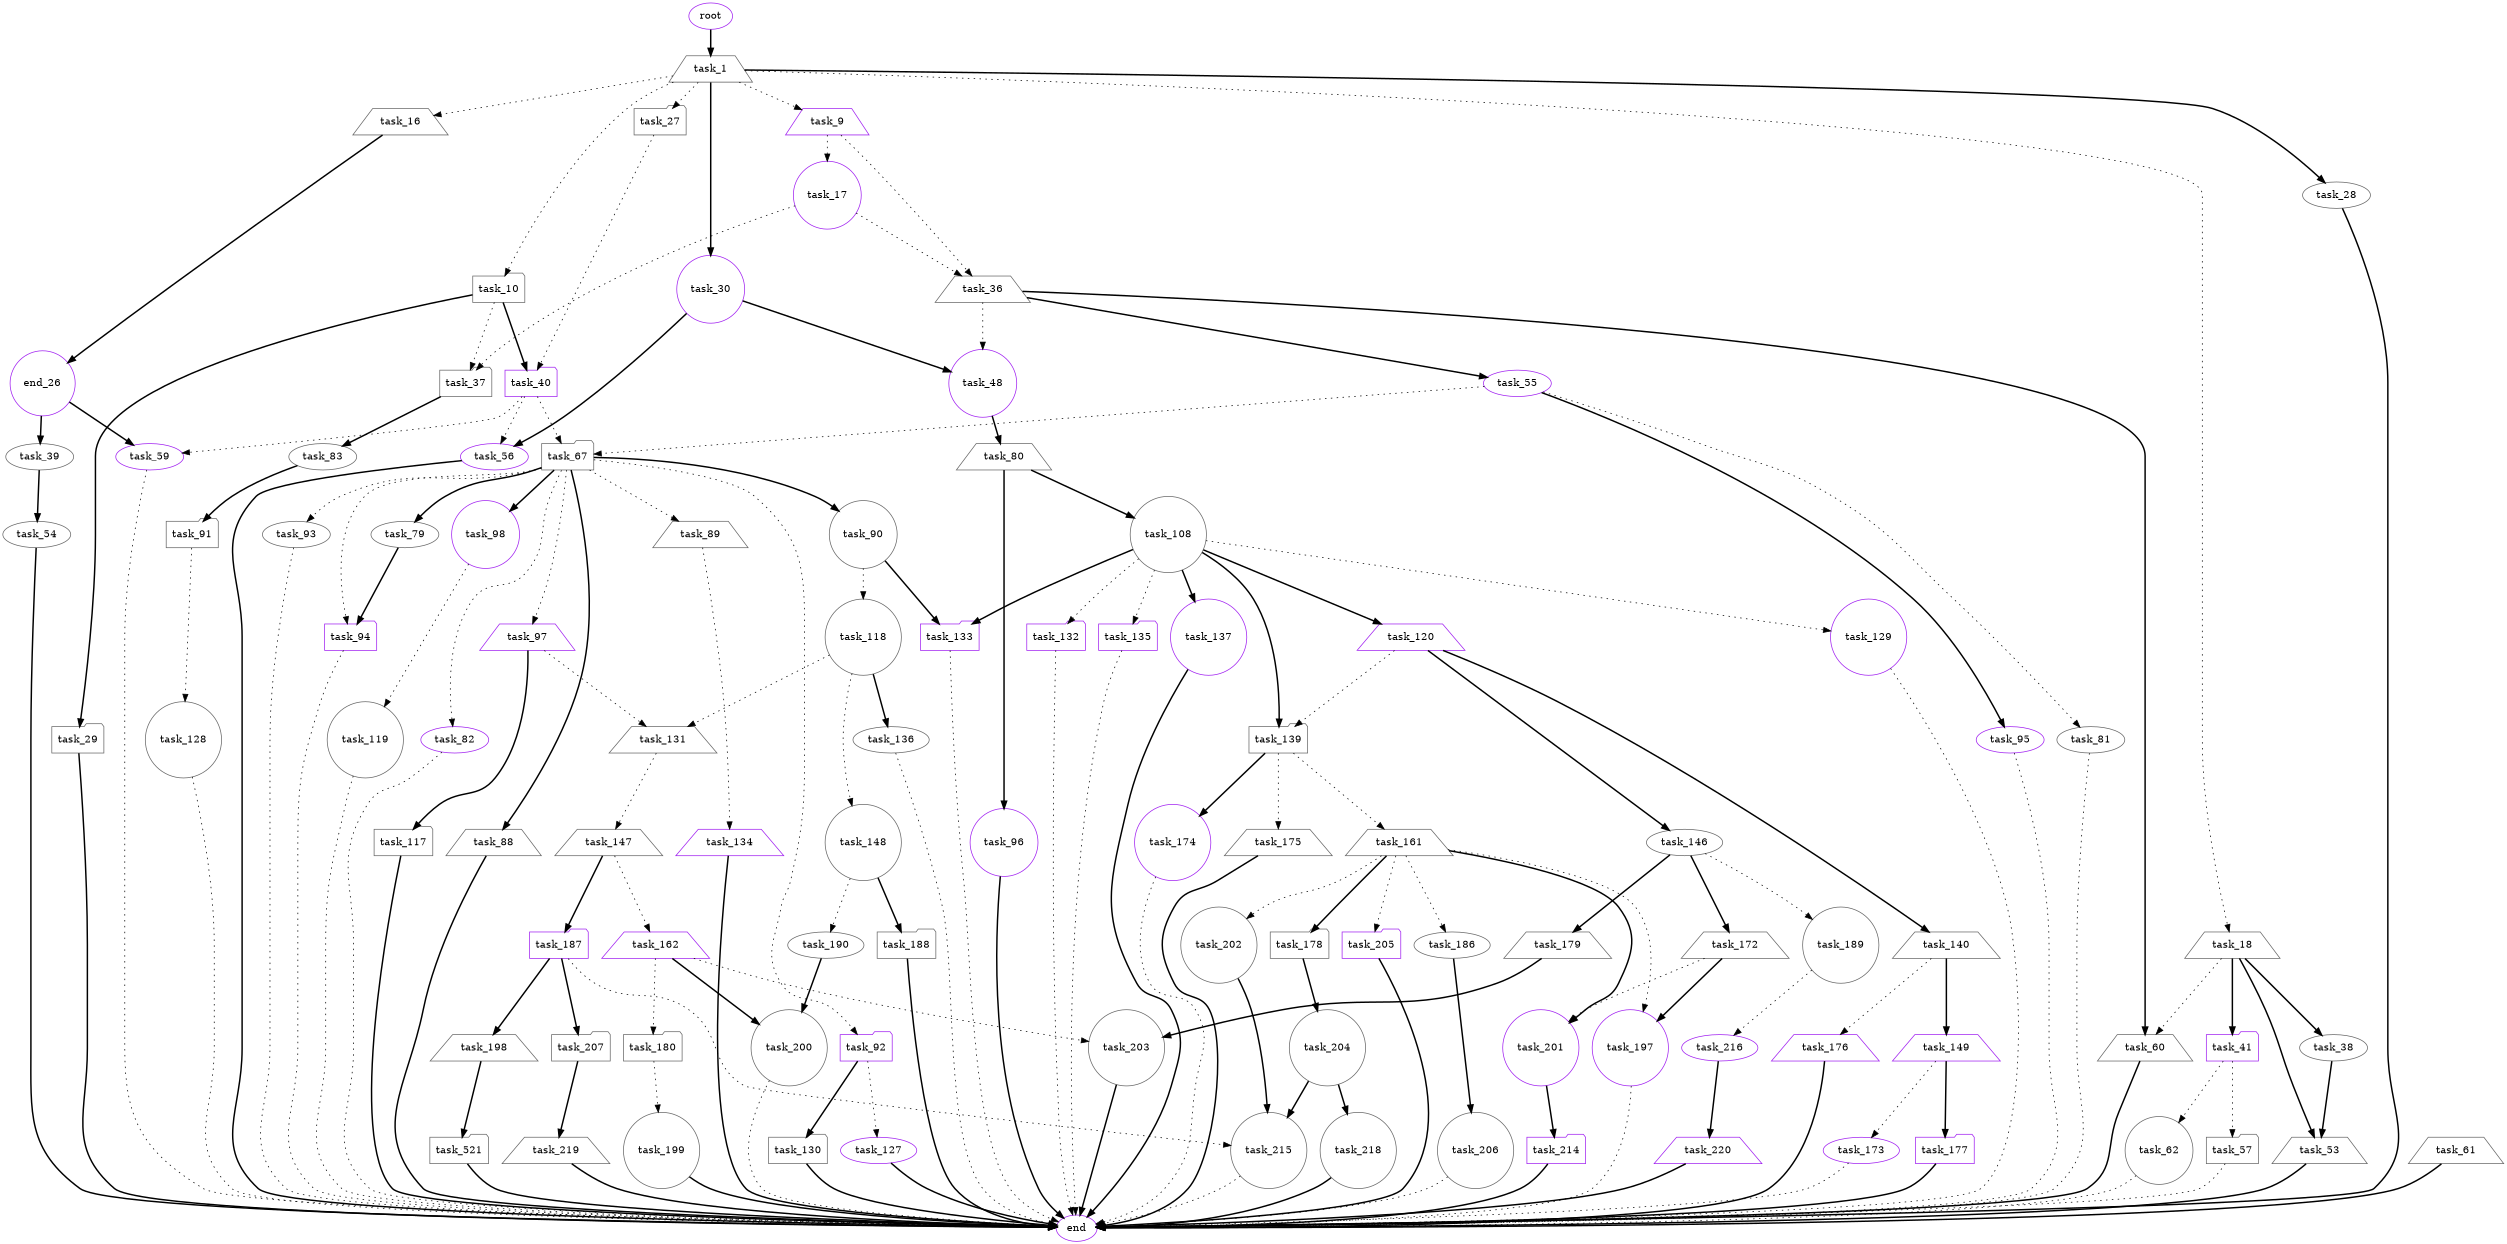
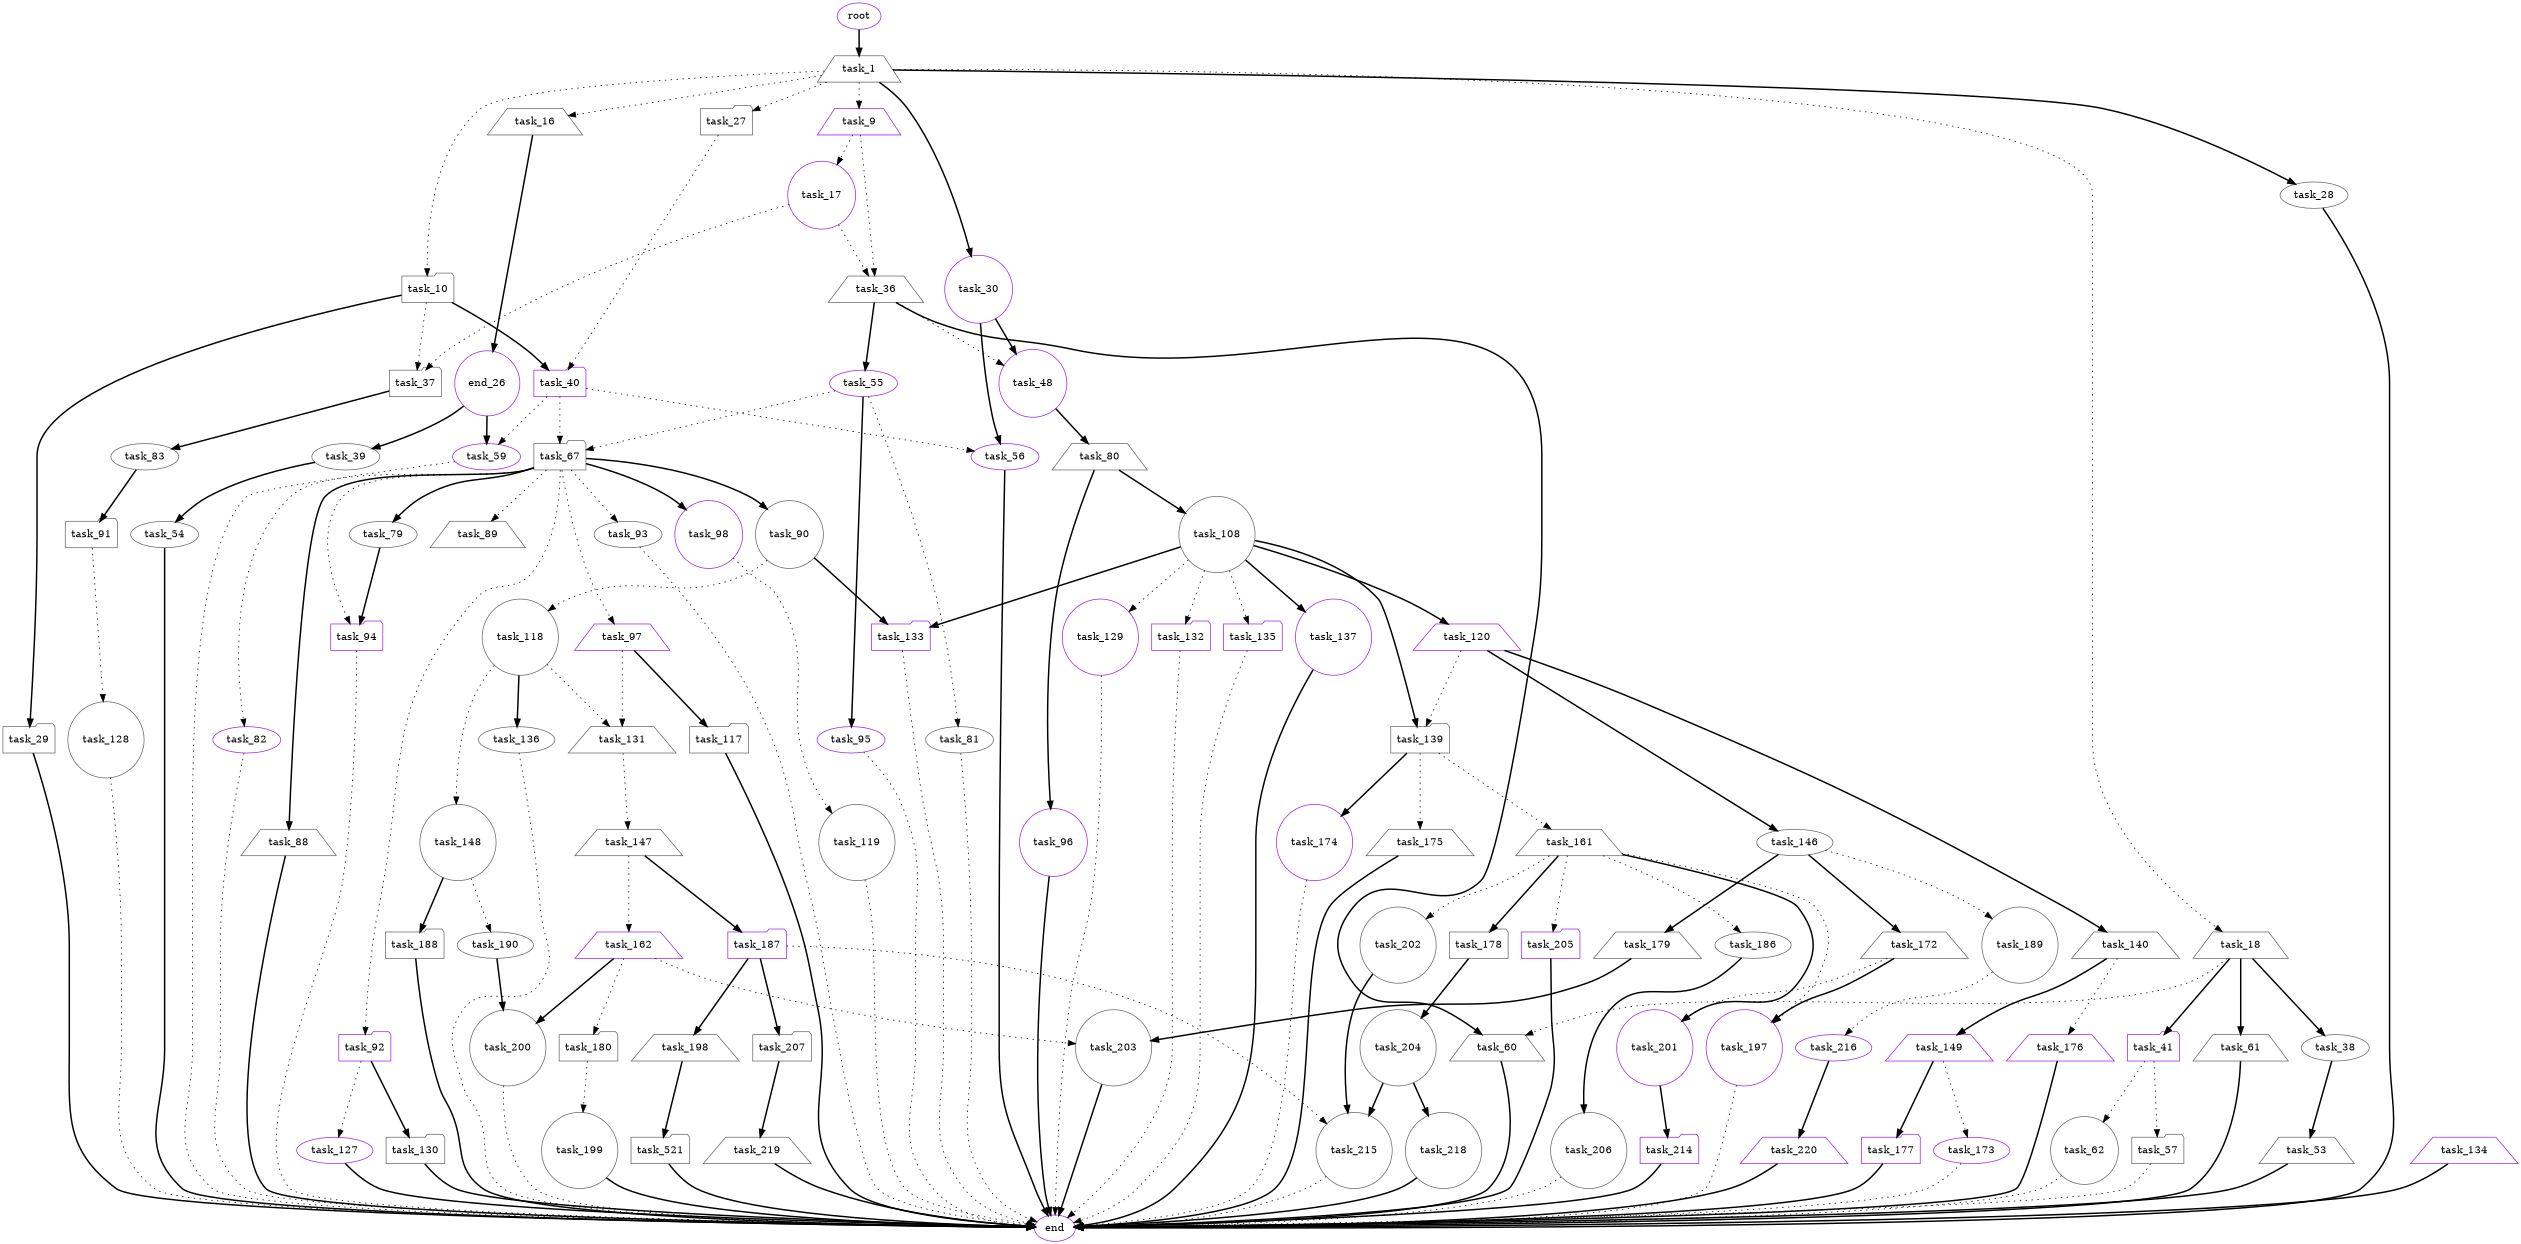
(722, 684) -> none
(2278, 1043) -> (2241, 993)
